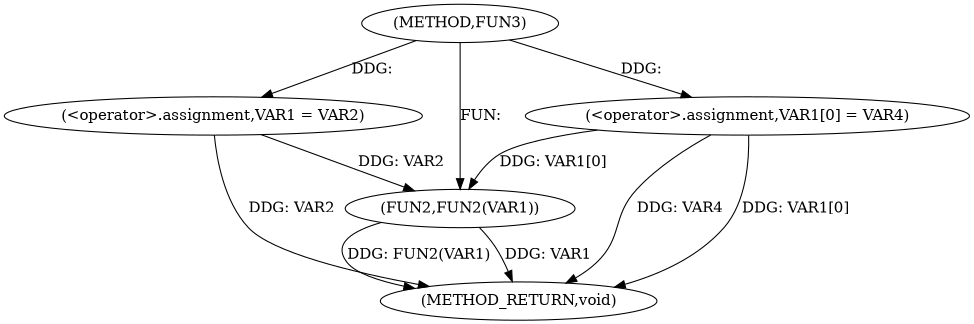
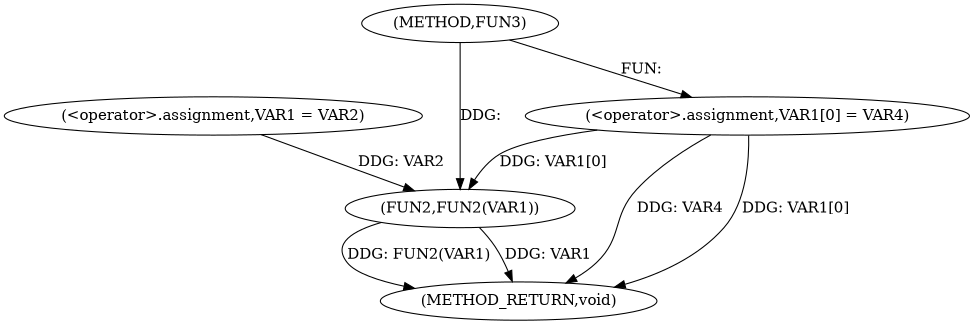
(344, 67) -> none
(644, 70) -> (644, 70)
(483, 116) -> (483, 116)
(283, 248) -> none
